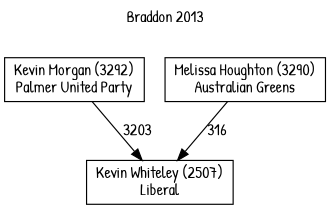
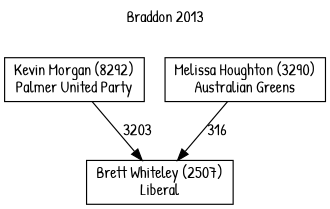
(74, 80) -> (74, 80)
(160, 182) -> (160, 182)
